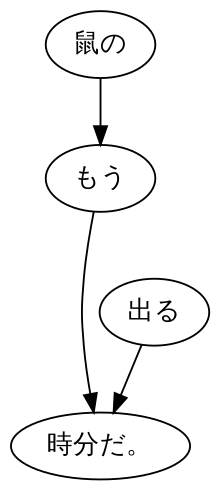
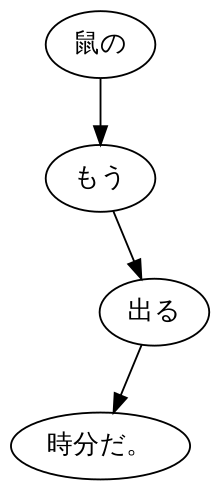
(82, 303) -> (124, 236)
